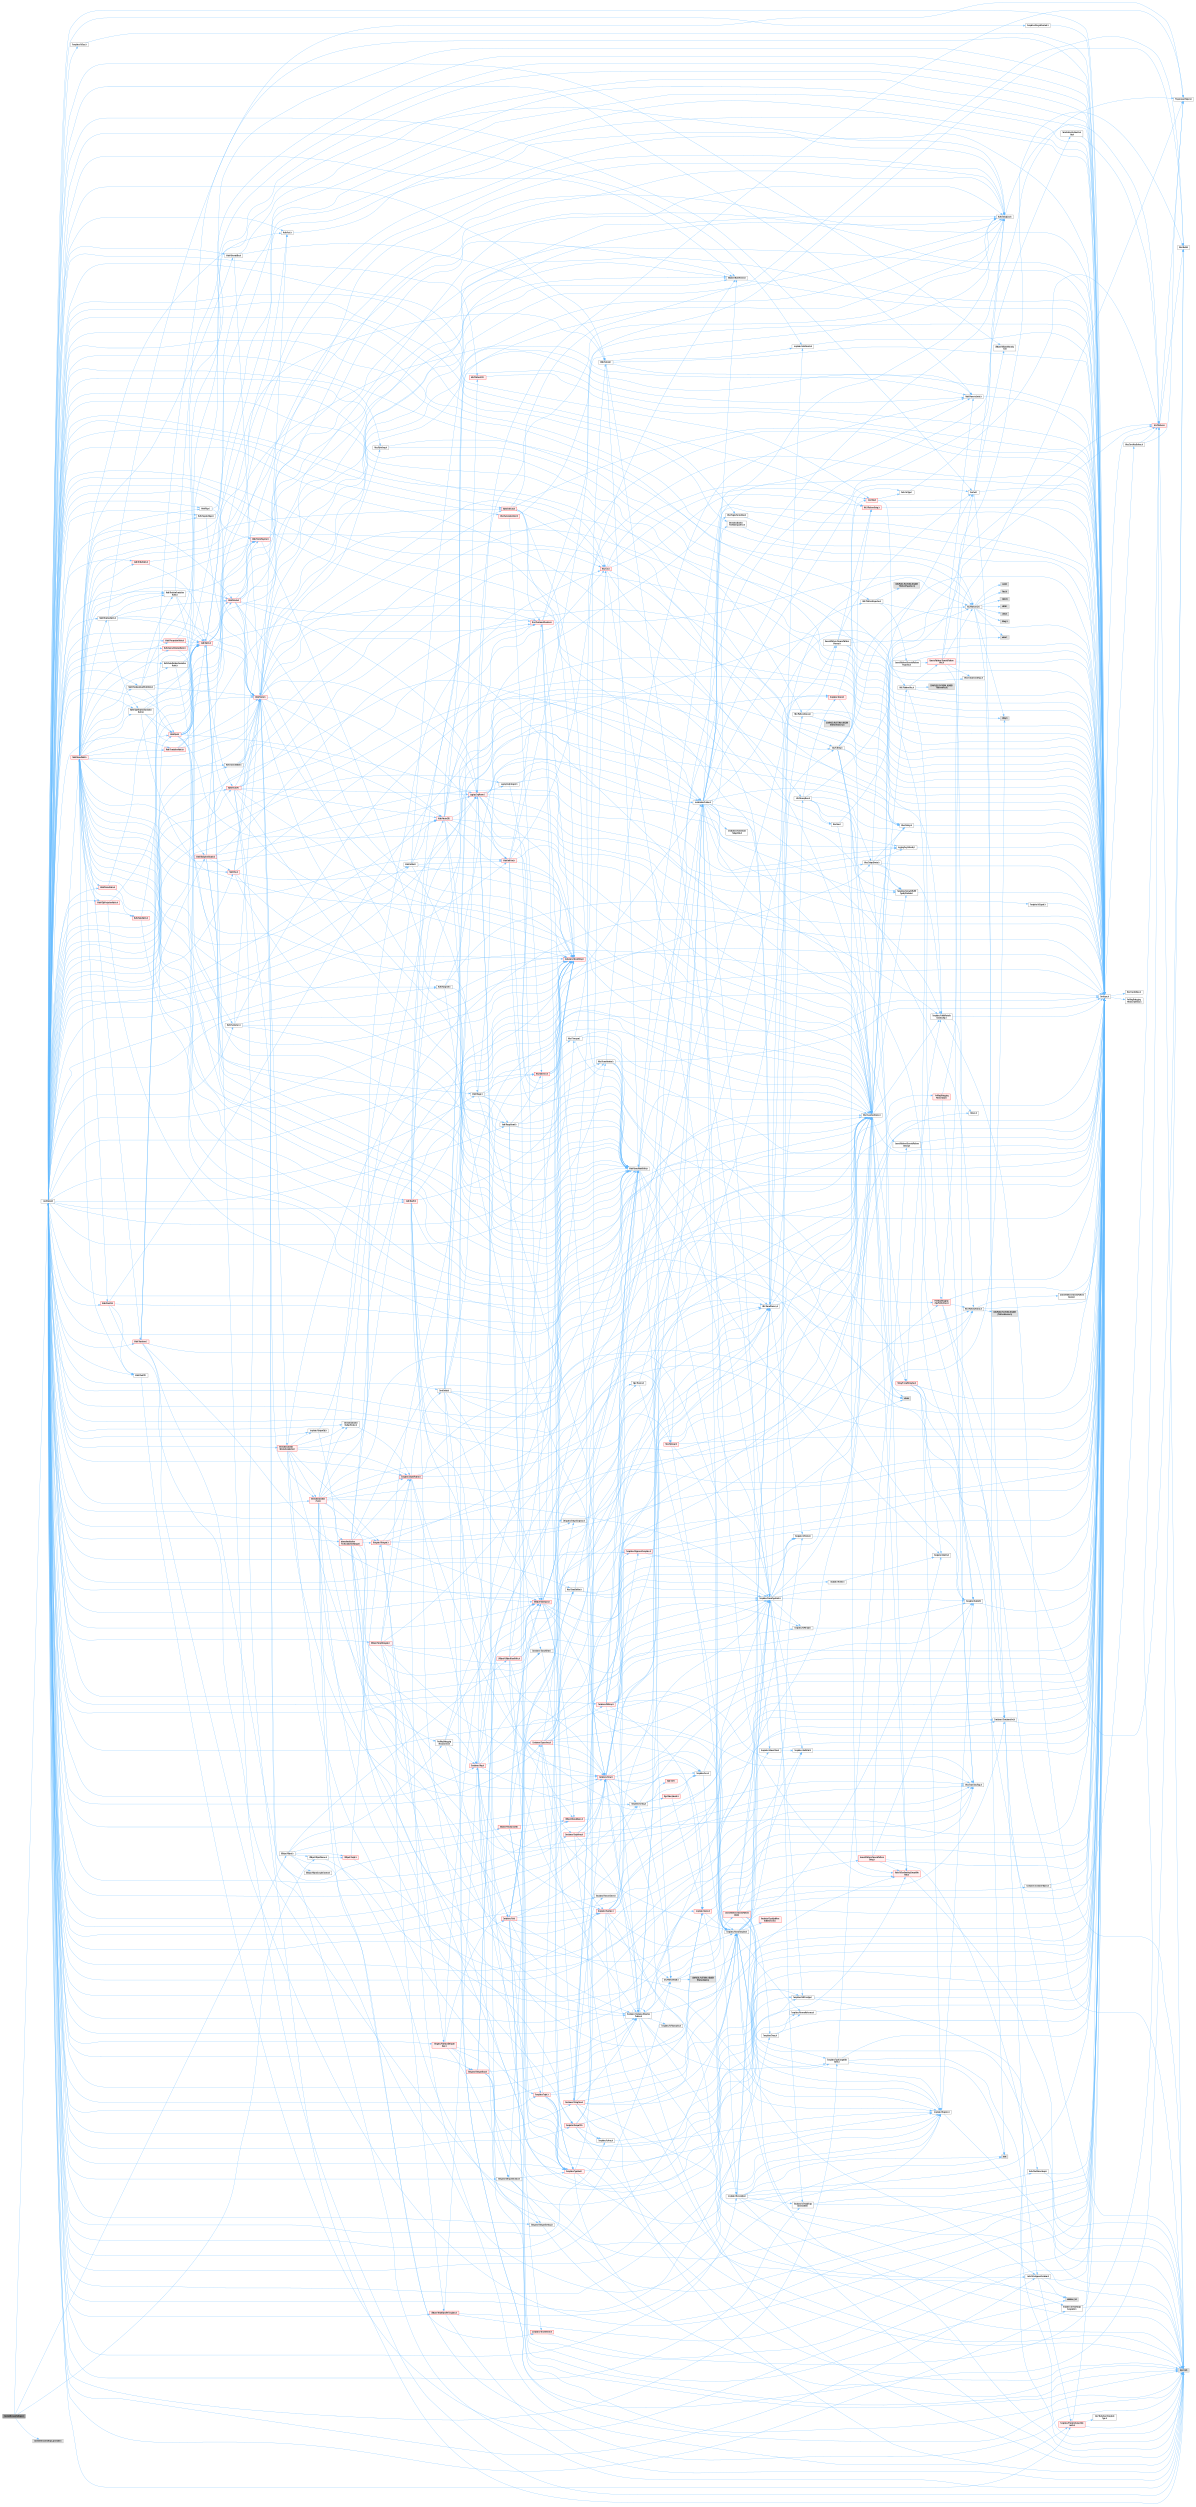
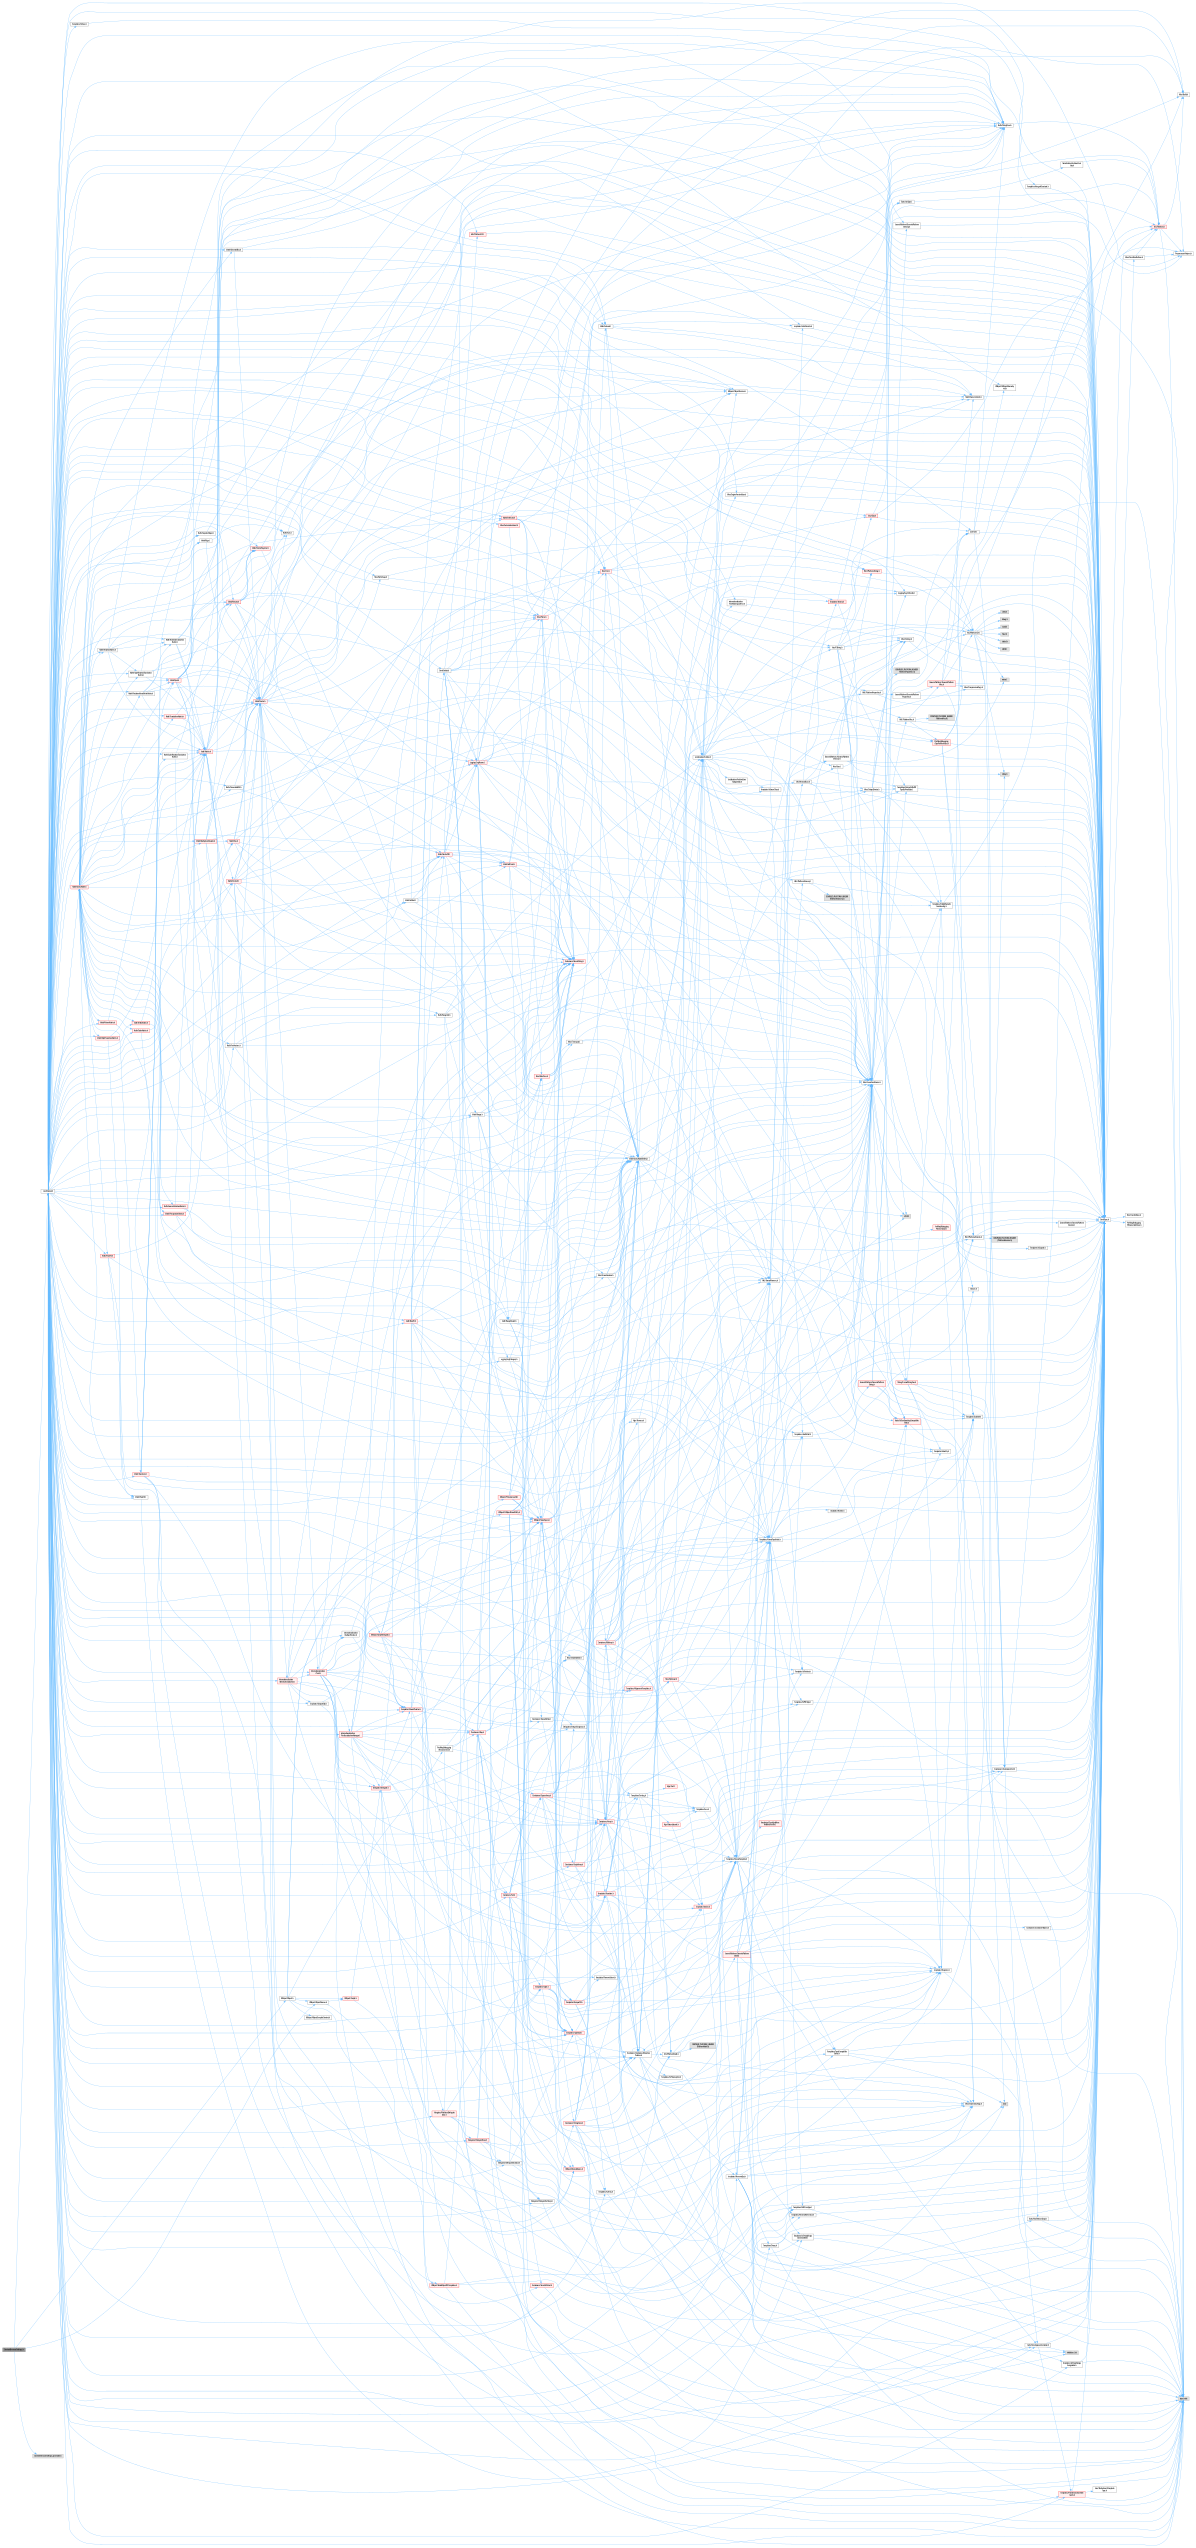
(542, 622) -> (542, 617)
(334, 1603) -> (370, 1556)
(82, 1819) -> (83, 1832)
none -> (960, 2455)
